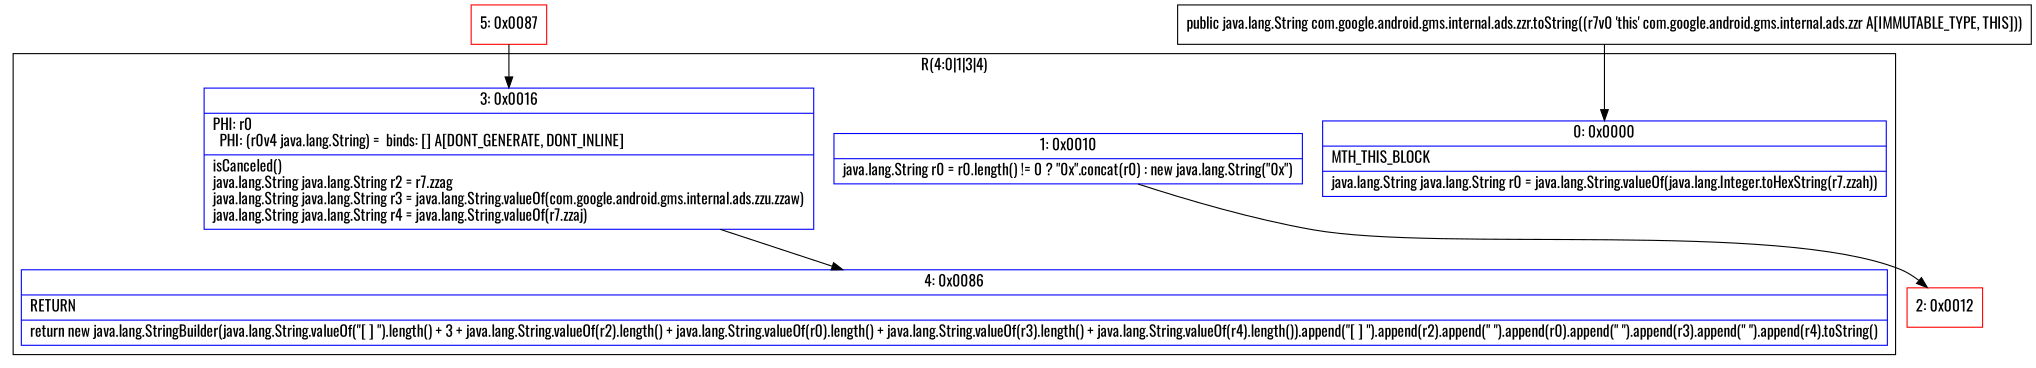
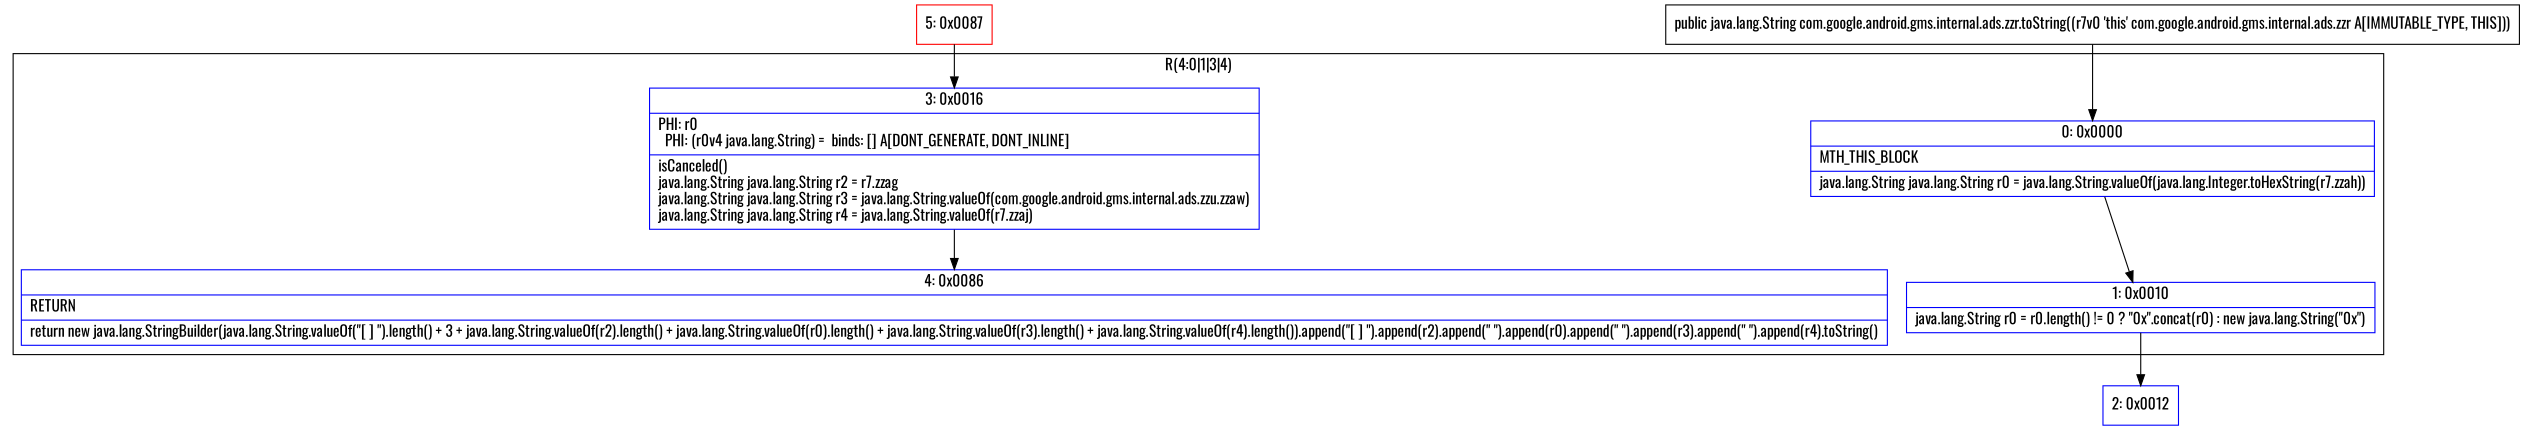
none -> (2117, 234)
(1945, 308) -> (2141, 405)
